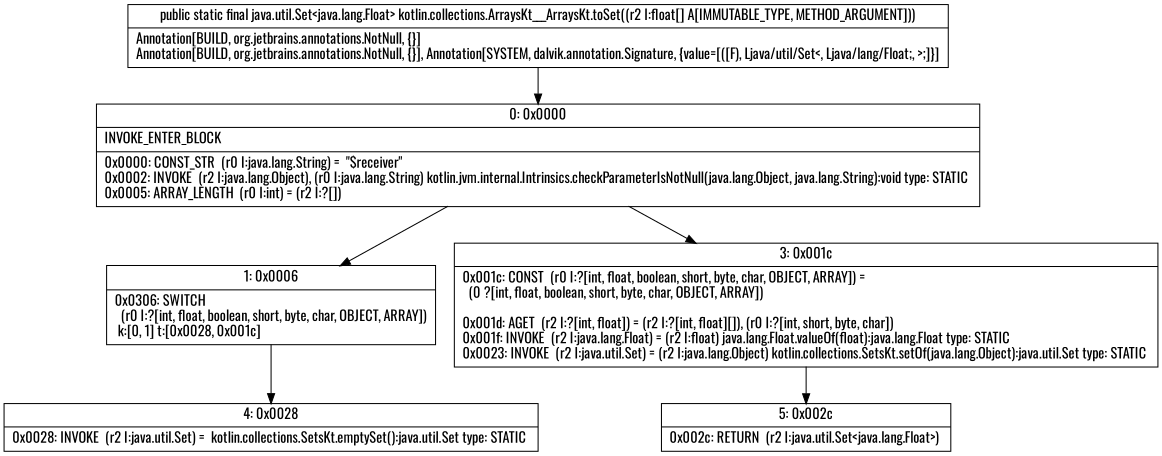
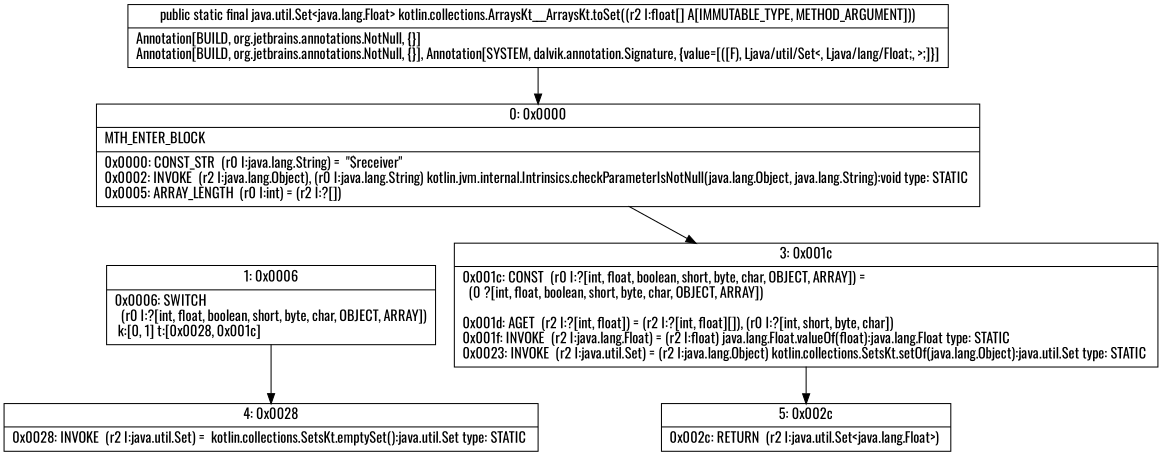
(163, 139) -> (155, 139)
(399, 234) -> none
(163, 302) -> (164, 302)
